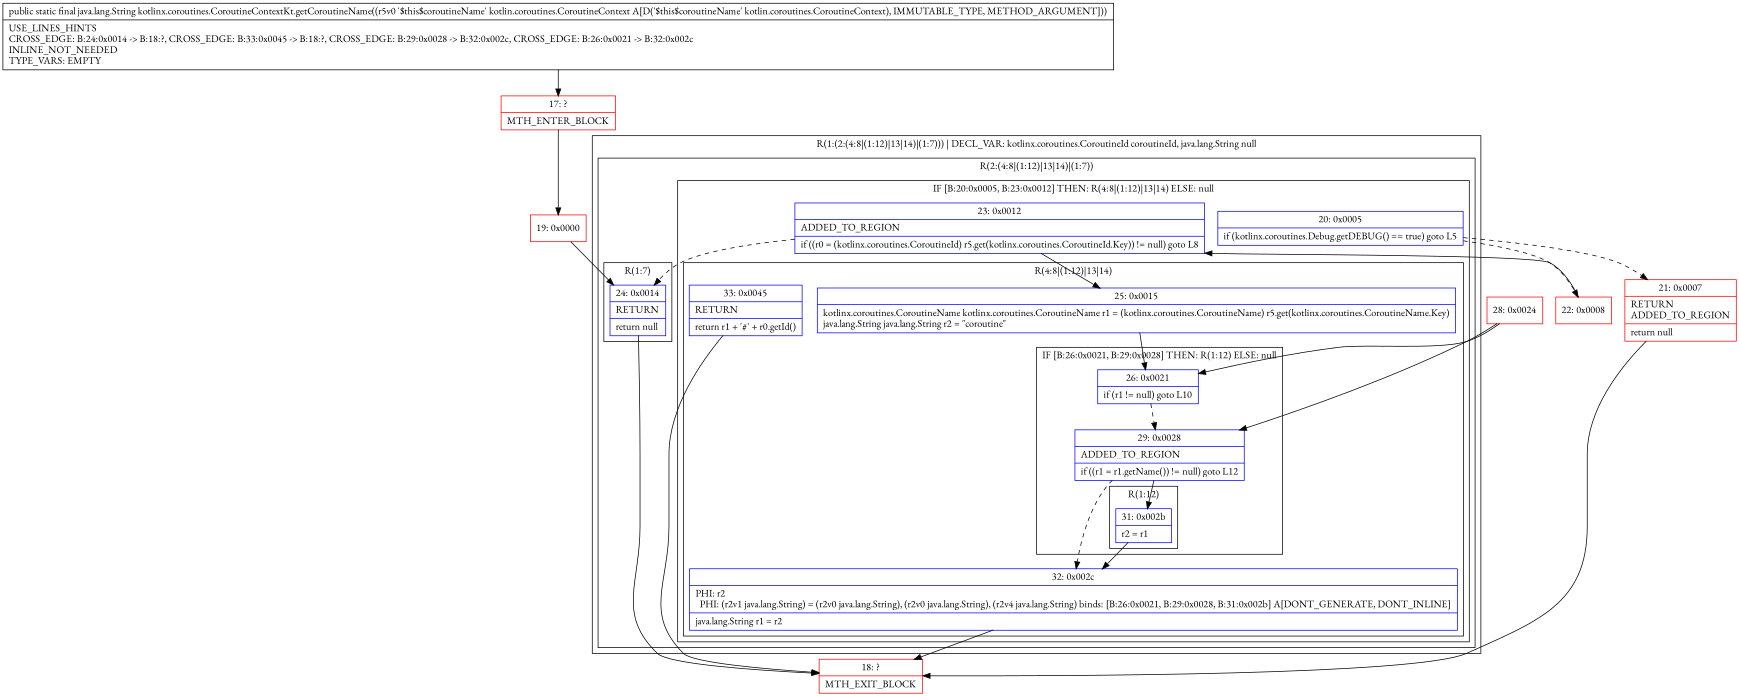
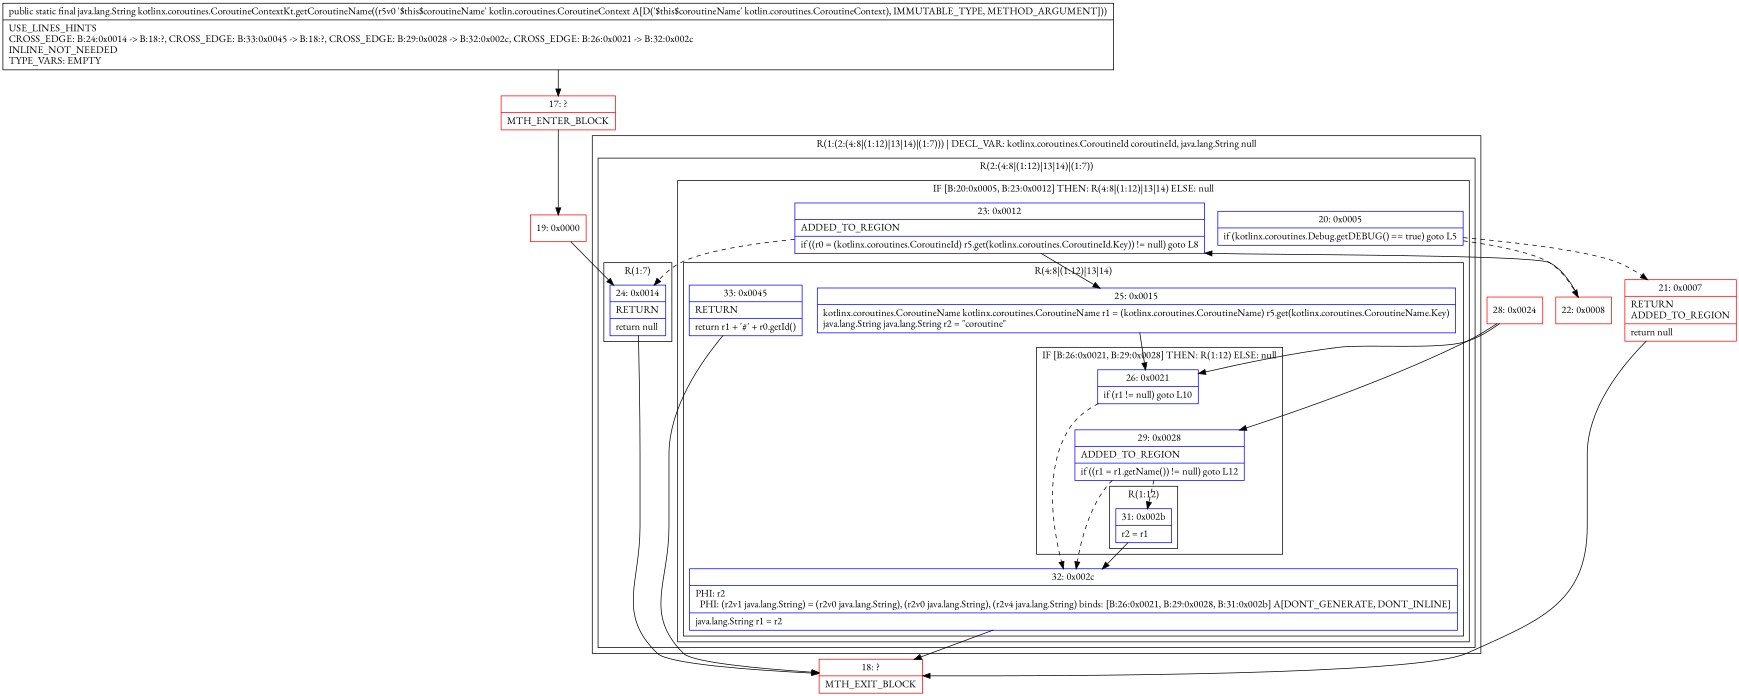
(1152, 413) -> (1054, 475)
(1151, 491) -> (1151, 491)
